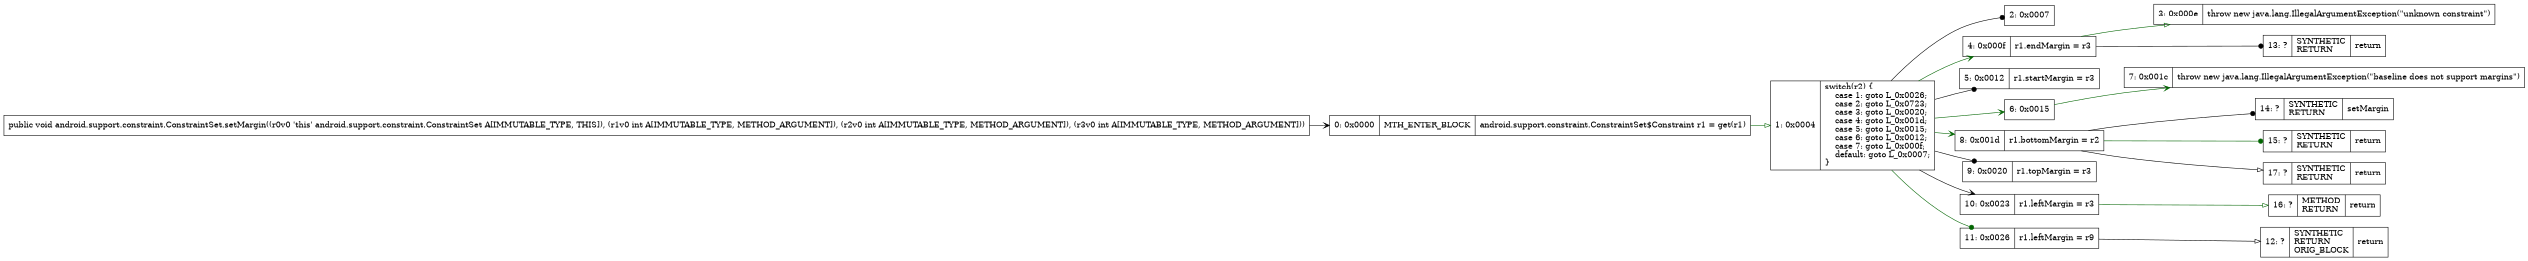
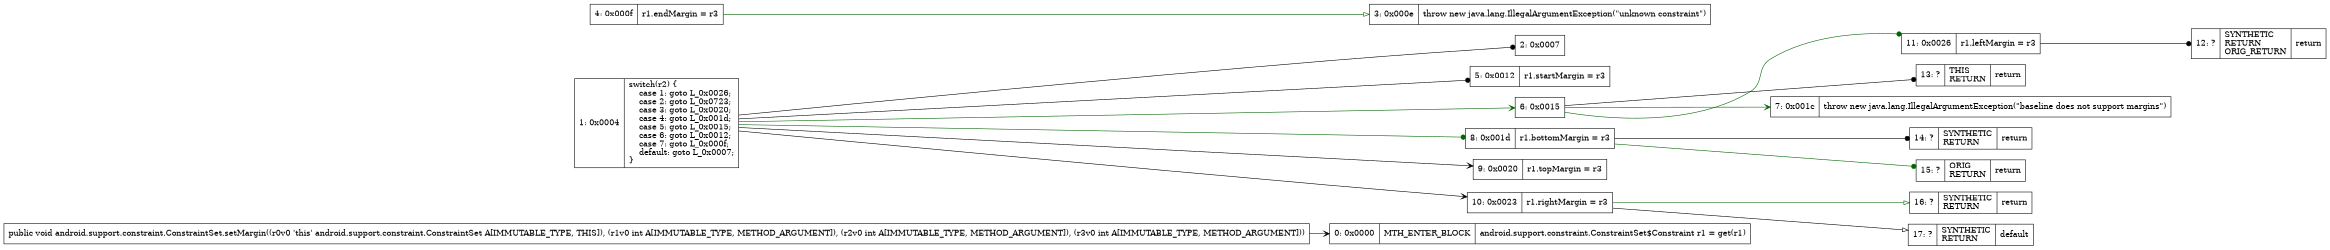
(2321, 41) -> (1960, 71)
(2177, 46) -> (1738, 93)
(1943, 68) -> none
(2368, 109) -> (2014, 138)
(1758, 125) -> none
(1942, 133) -> (1100, 131)
(2321, 137) -> (1960, 166)
(2054, 140) -> (1565, 138)
(1953, 156) -> (1103, 147)
(2169, 163) -> (1758, 219)
(2368, 173) -> (2014, 235)
(2321, 201) -> (1968, 198)
(1928, 202) -> (1741, 96)
(2057, 204) -> (1567, 202)
(2057, 238) -> (1998, 43)
(2177, 240) -> (2113, 44)
(2321, 250) -> (2256, 52)
